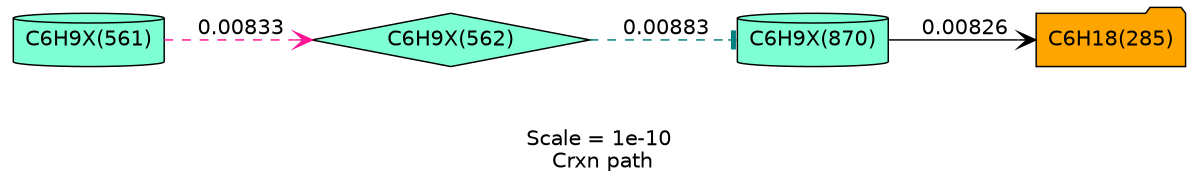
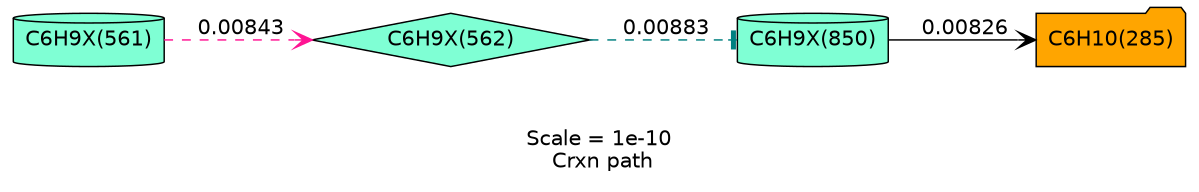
(238, 29) -> (238, 29)
(813, 40) -> (813, 40)
(1111, 40) -> (1111, 40)
